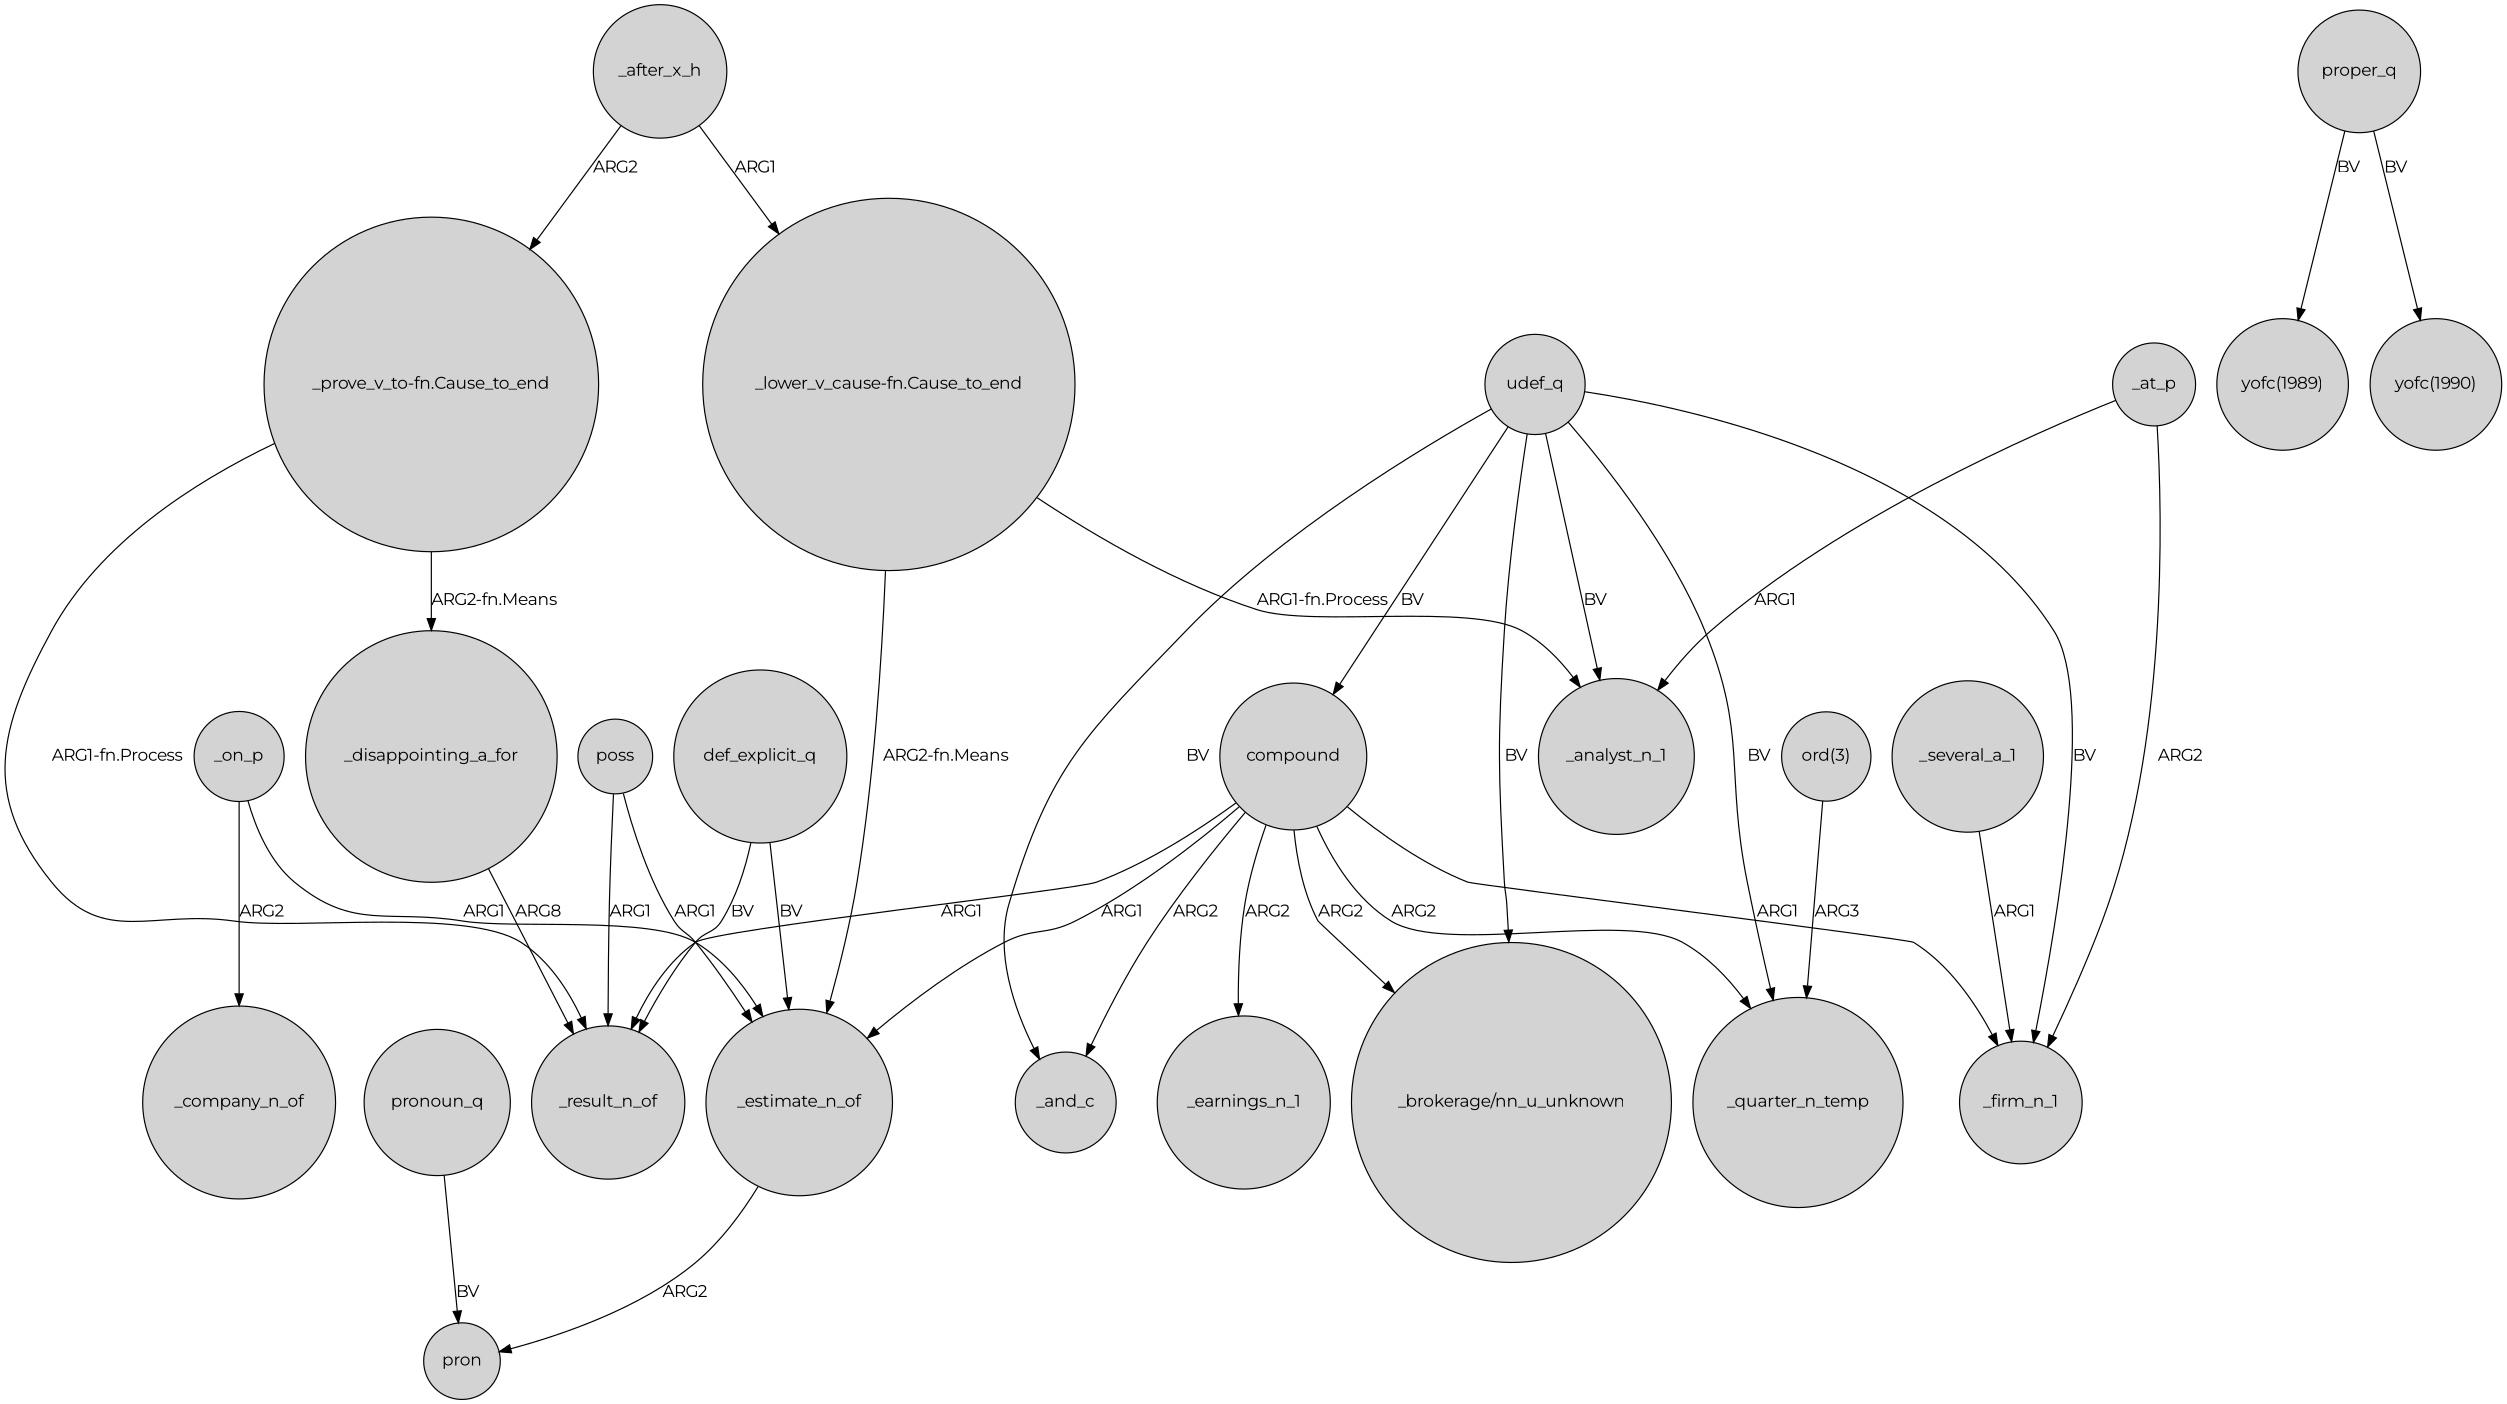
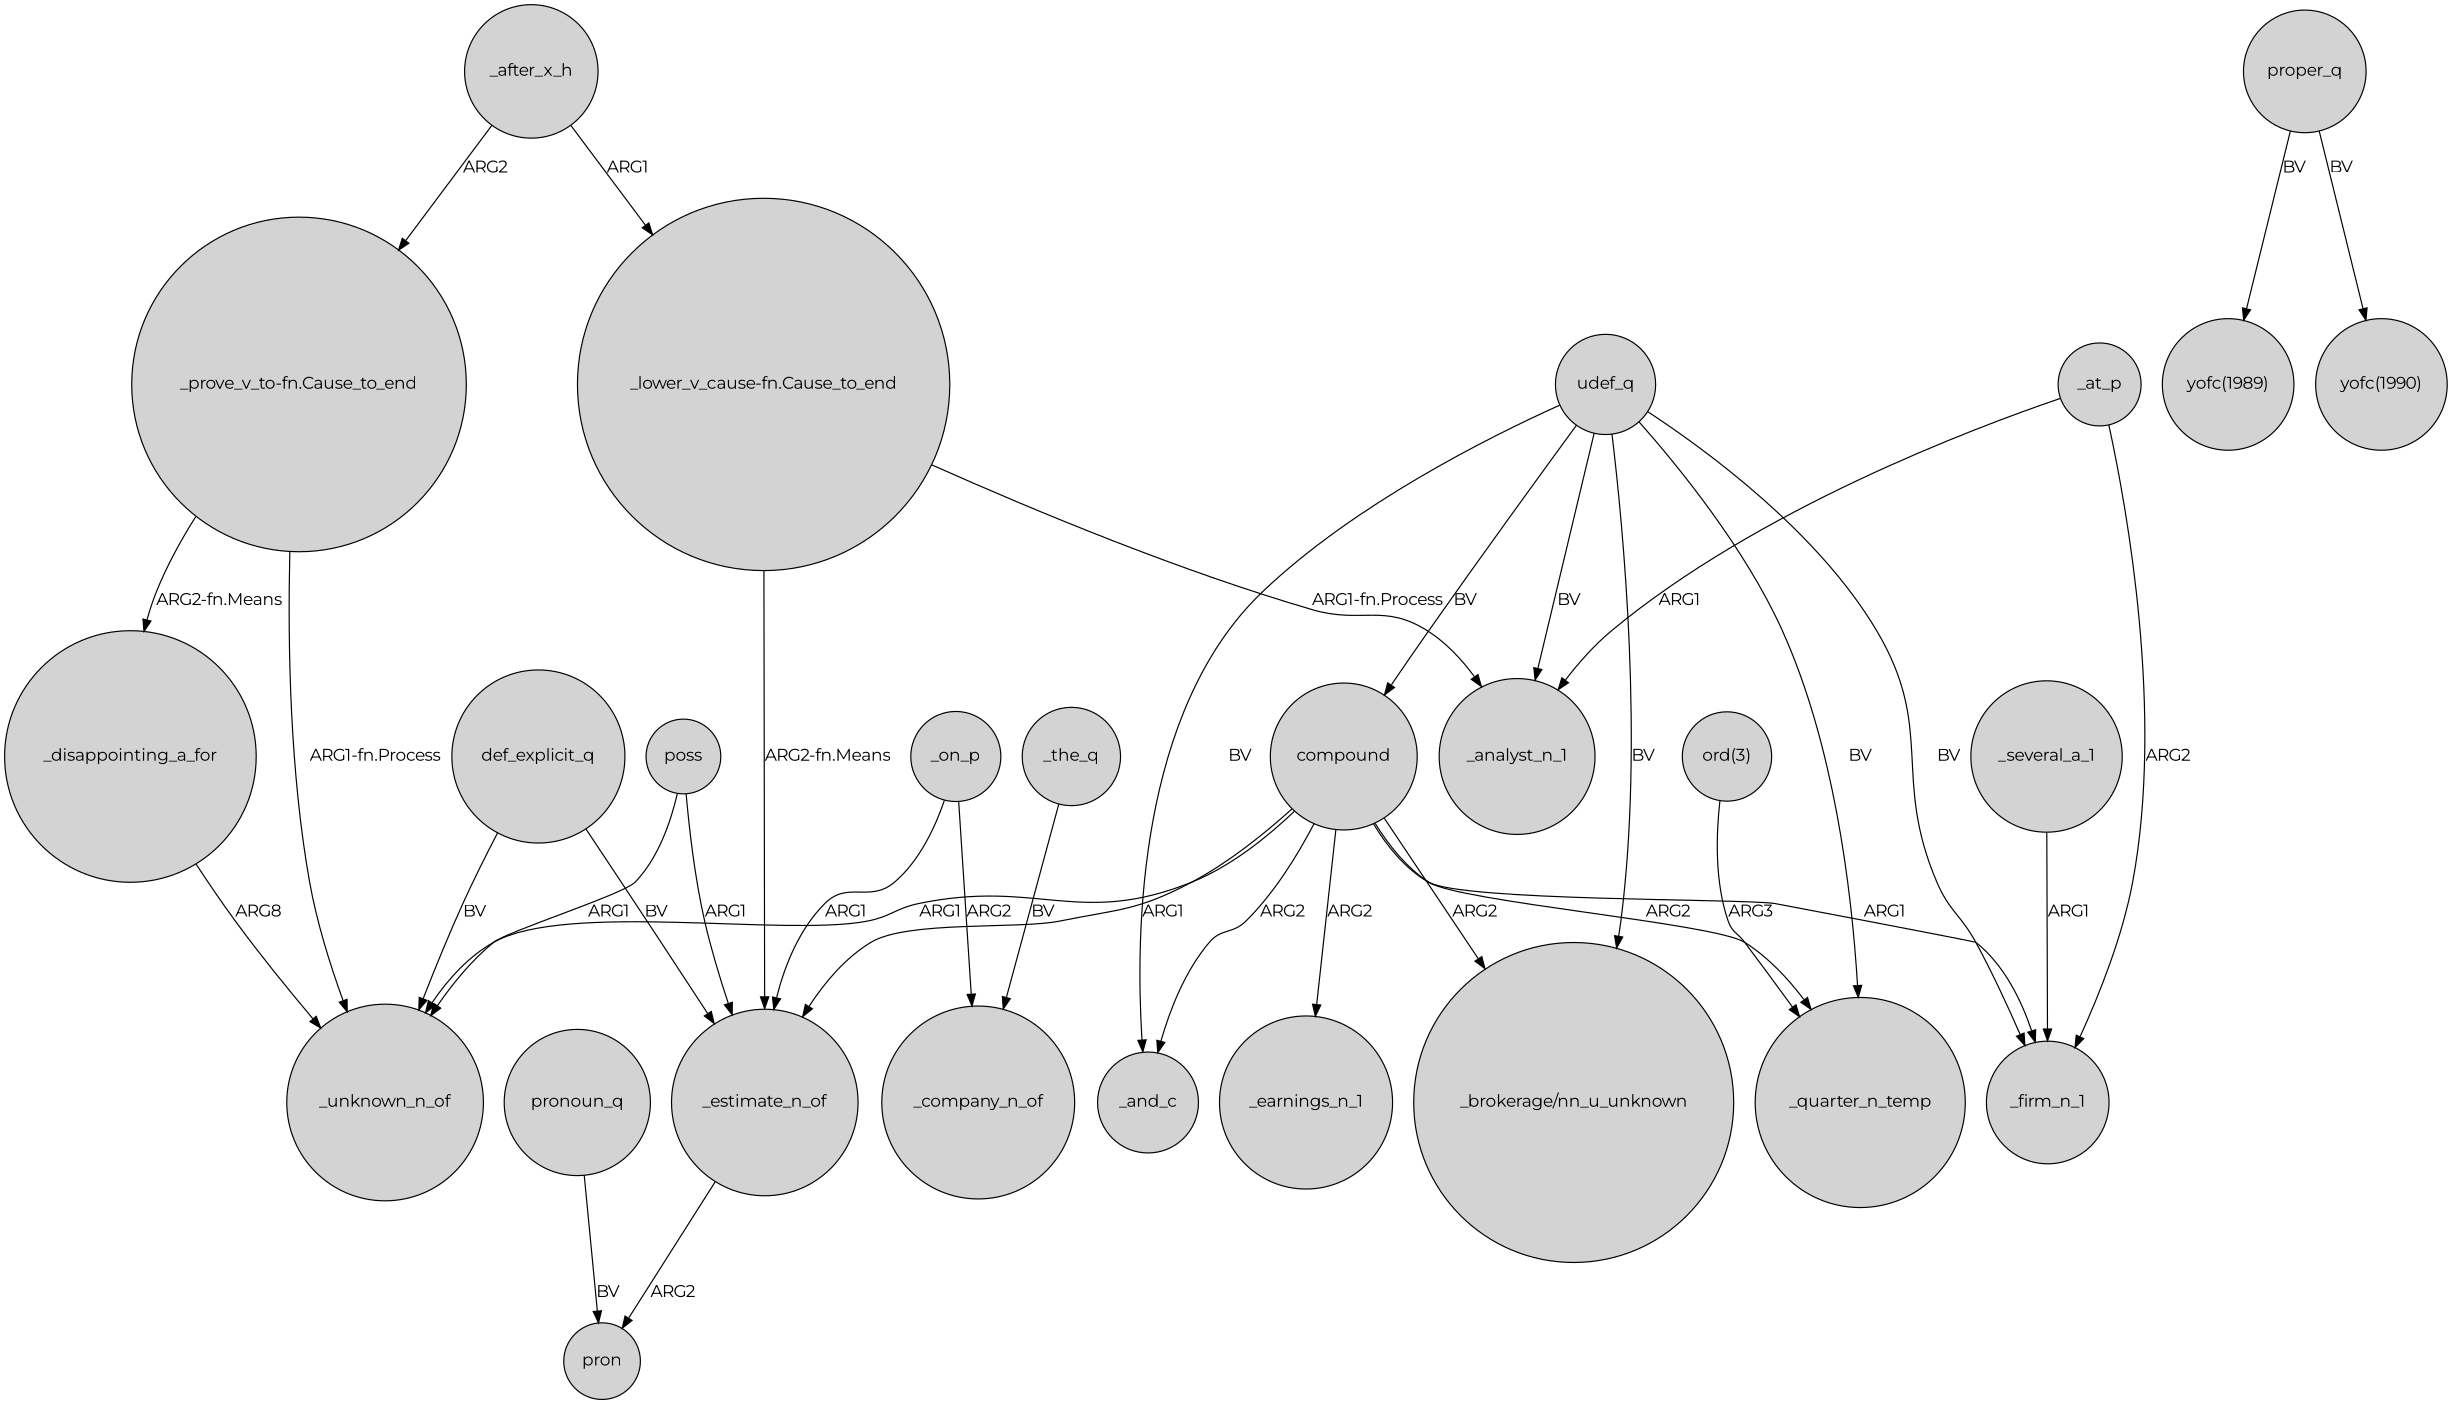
none -> (1071, 756)
(608, 1102) -> (385, 1102)
